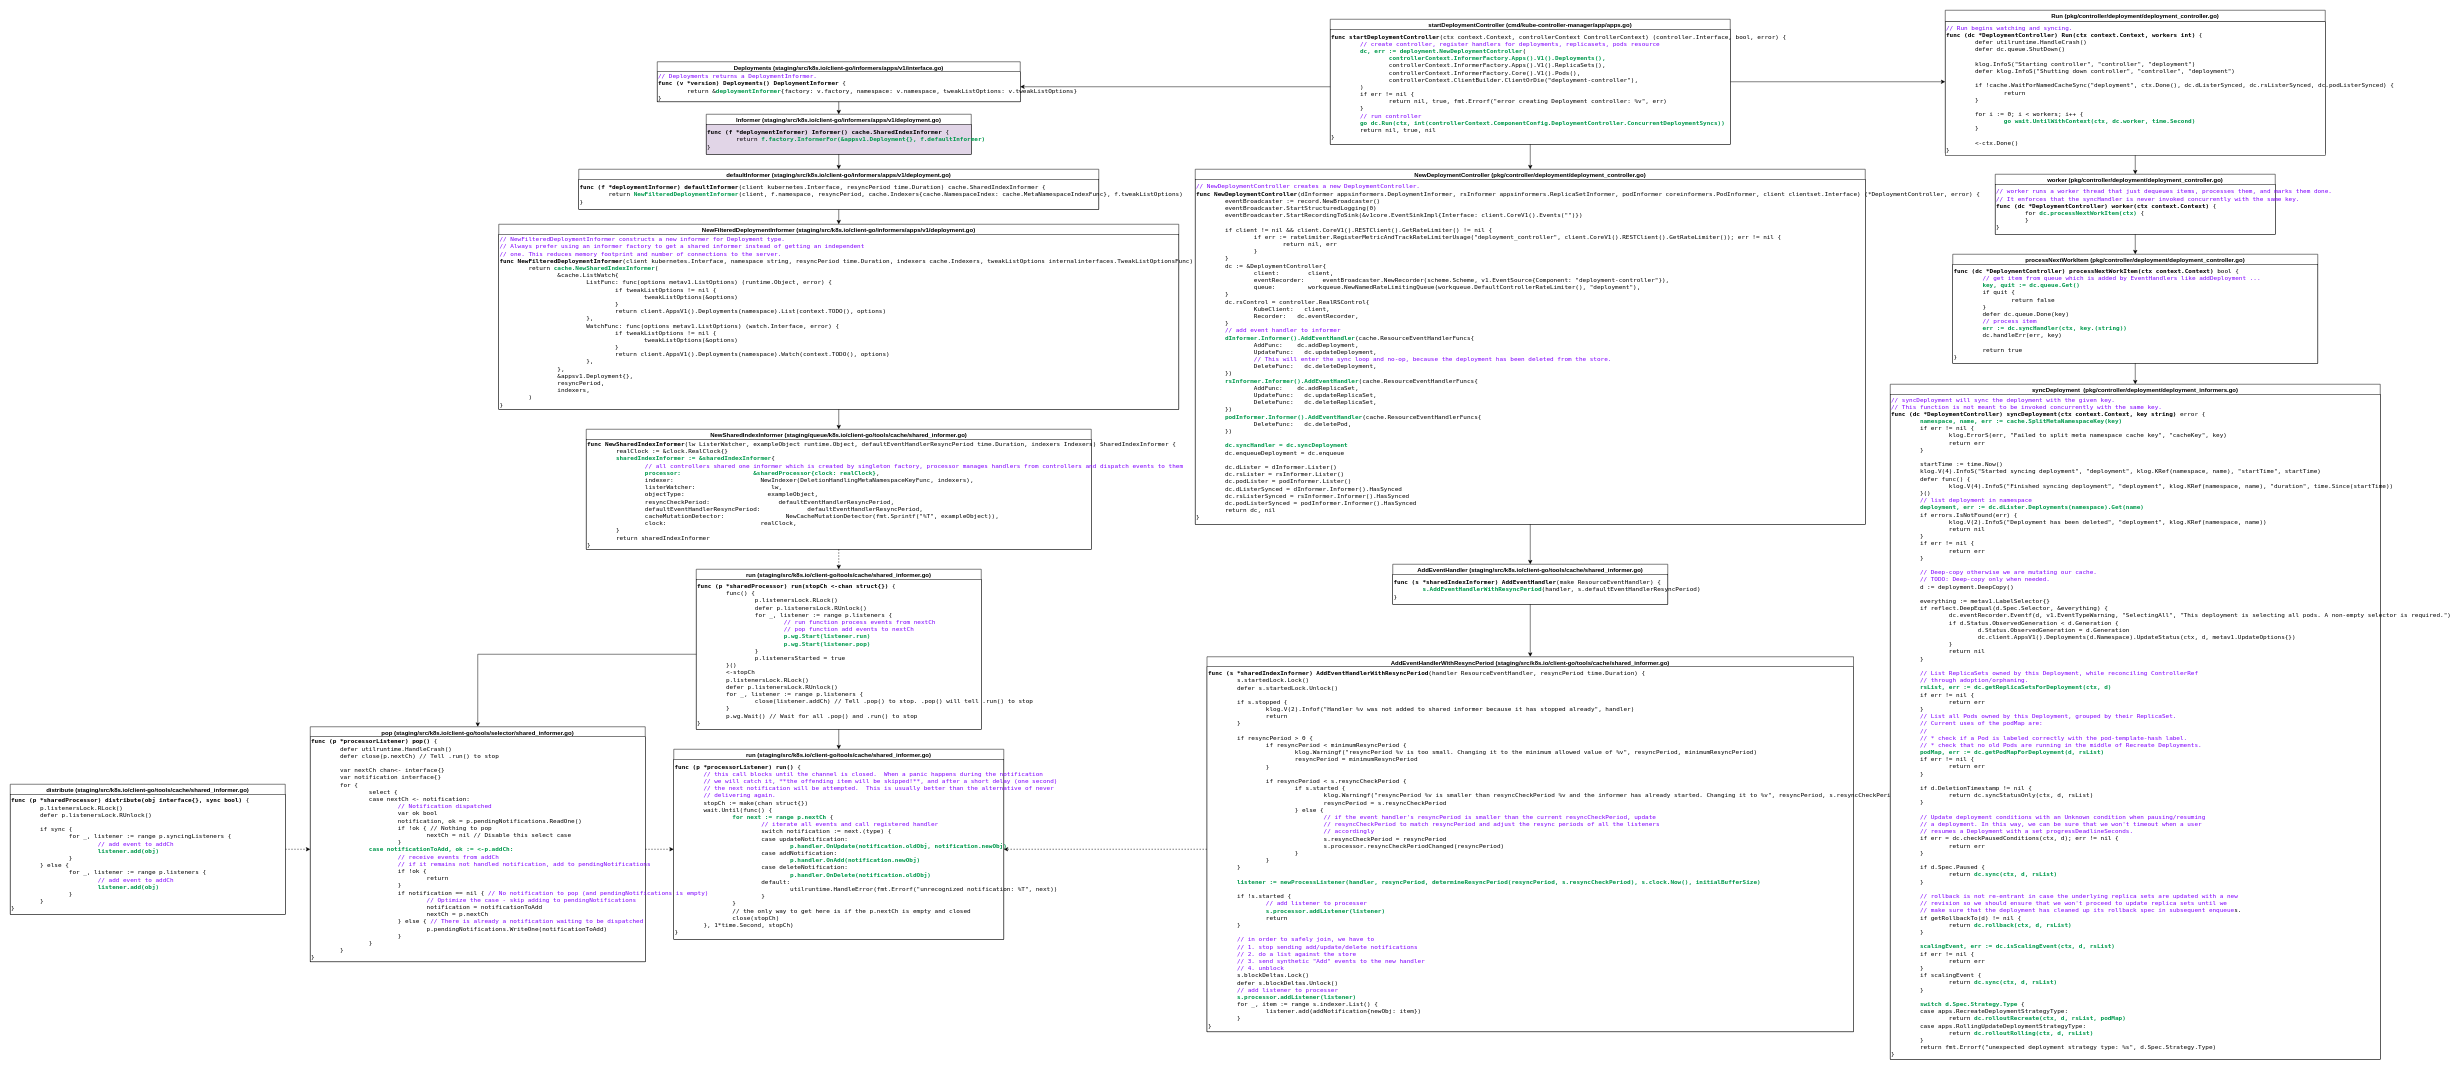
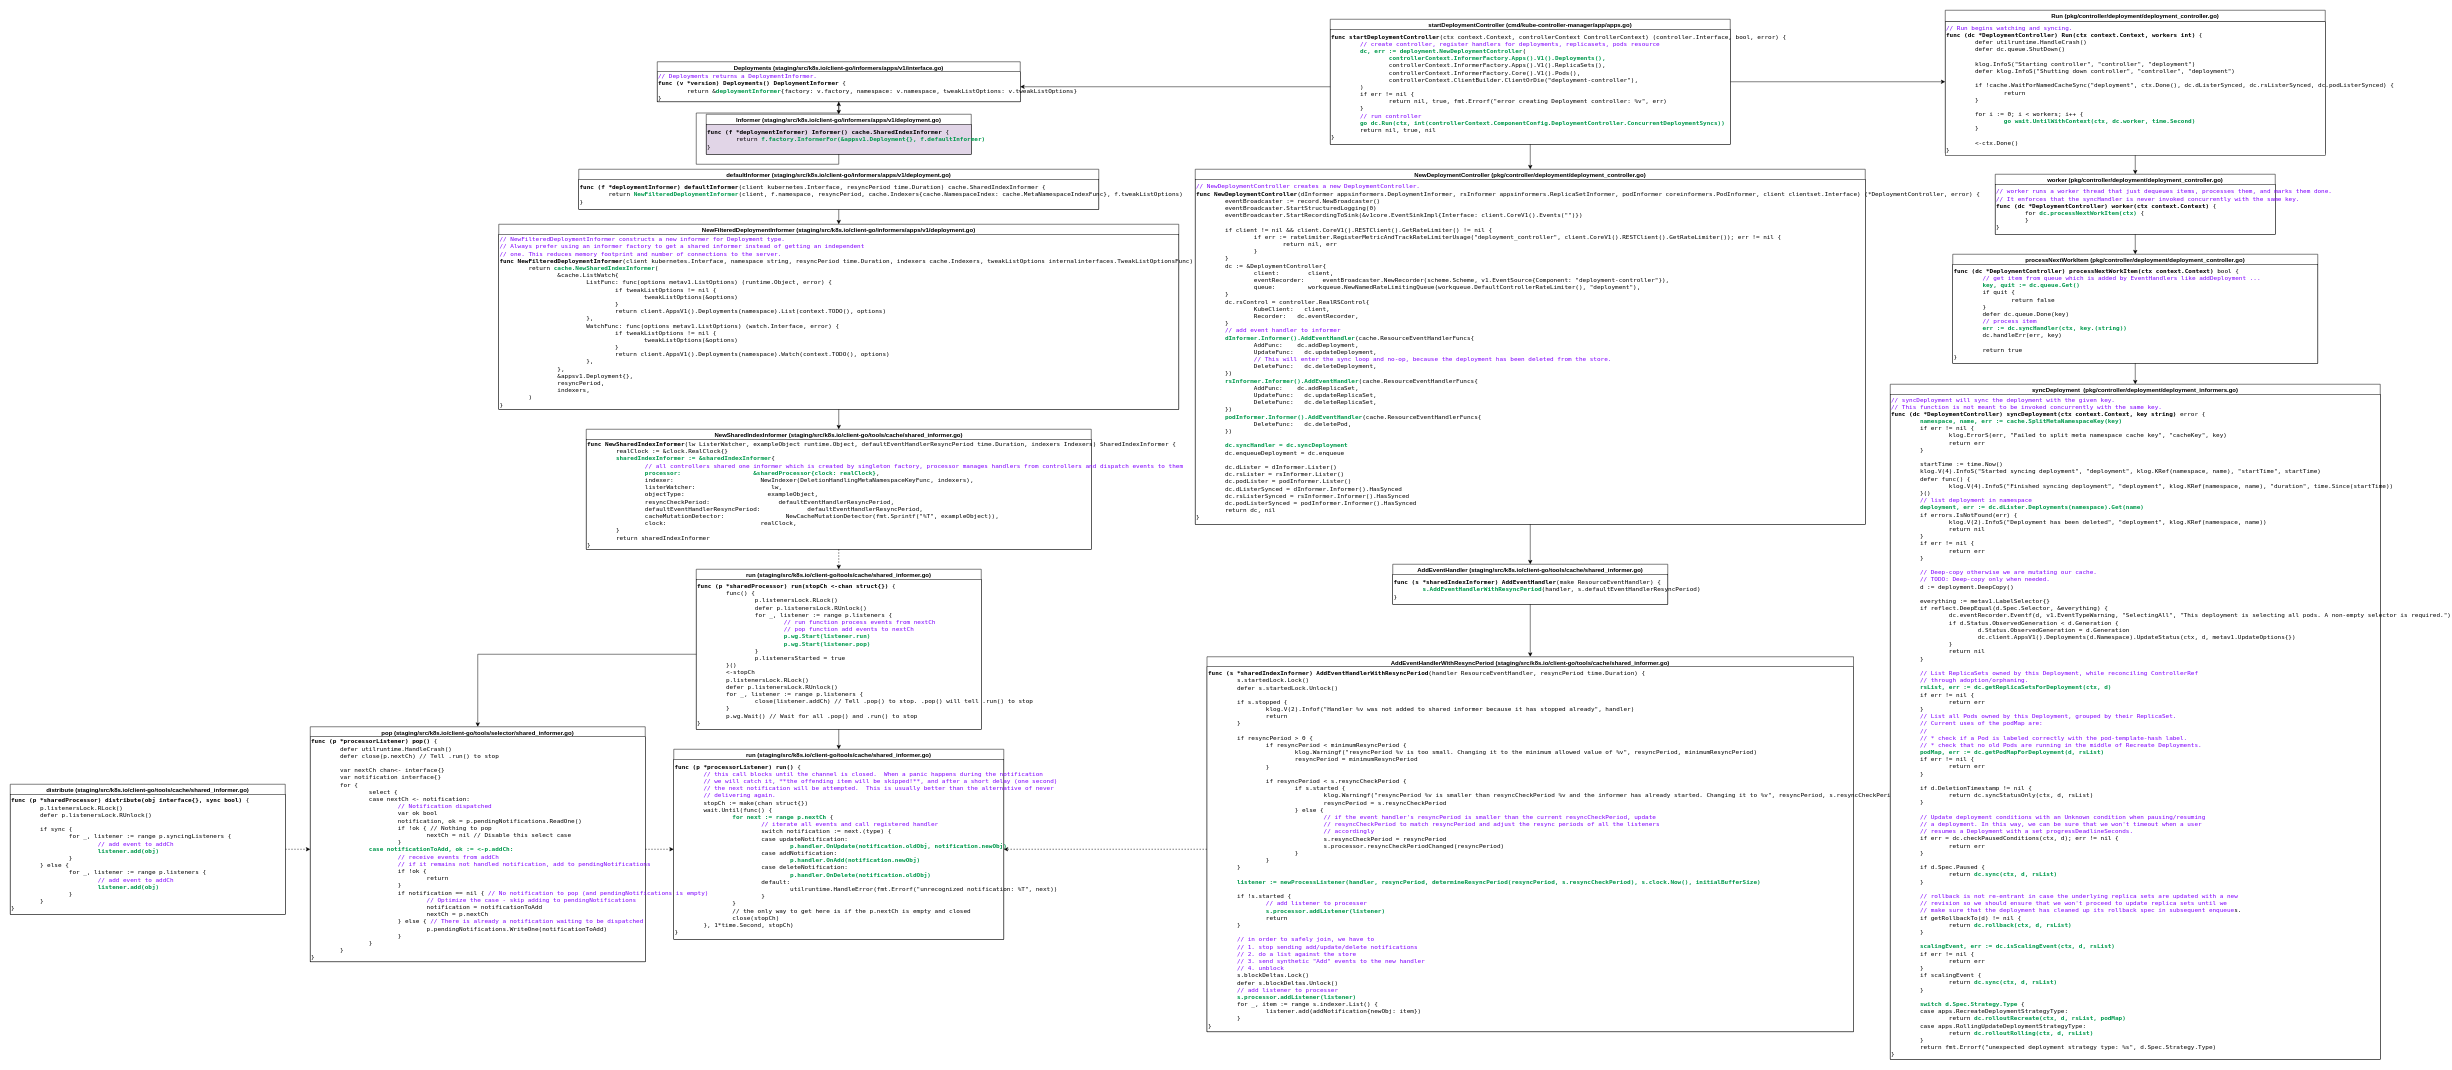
(839, 164) -> (838, 164)
(839, 435) -> (839, 435)
